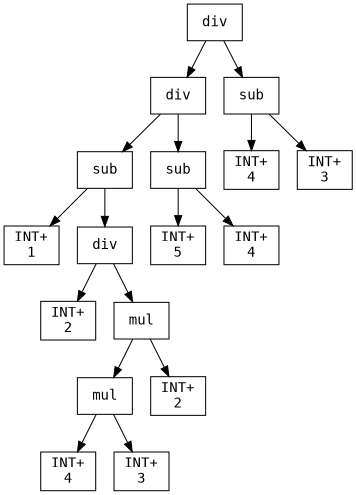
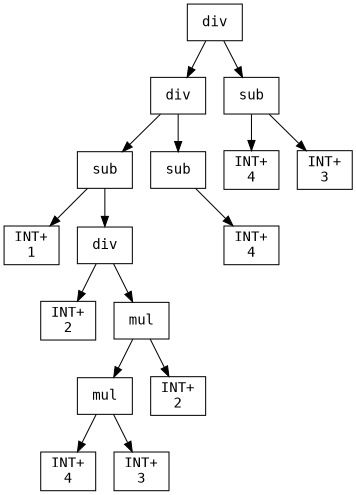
(178, 245) -> none
